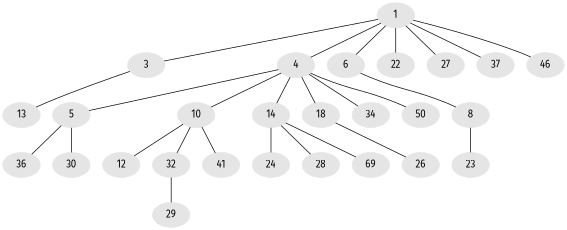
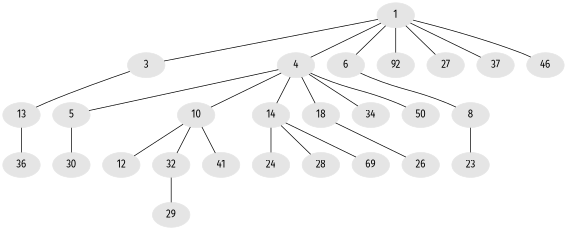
(396, 65) -> (396, 65)
(47, 140) -> (21, 140)
